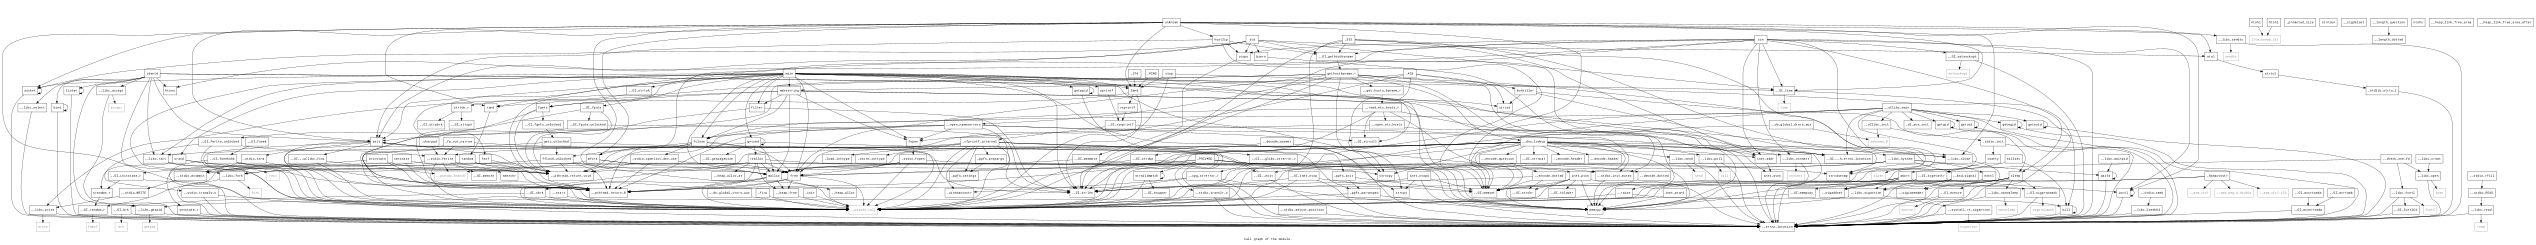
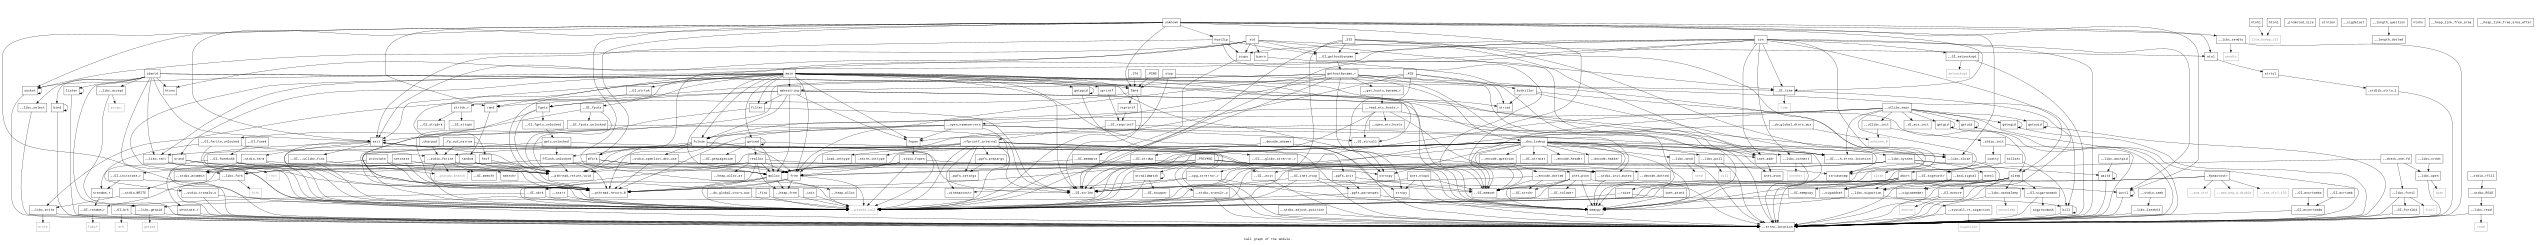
(1550, 130) -> (929, 166)
(2043, 210) -> (2043, 210)
